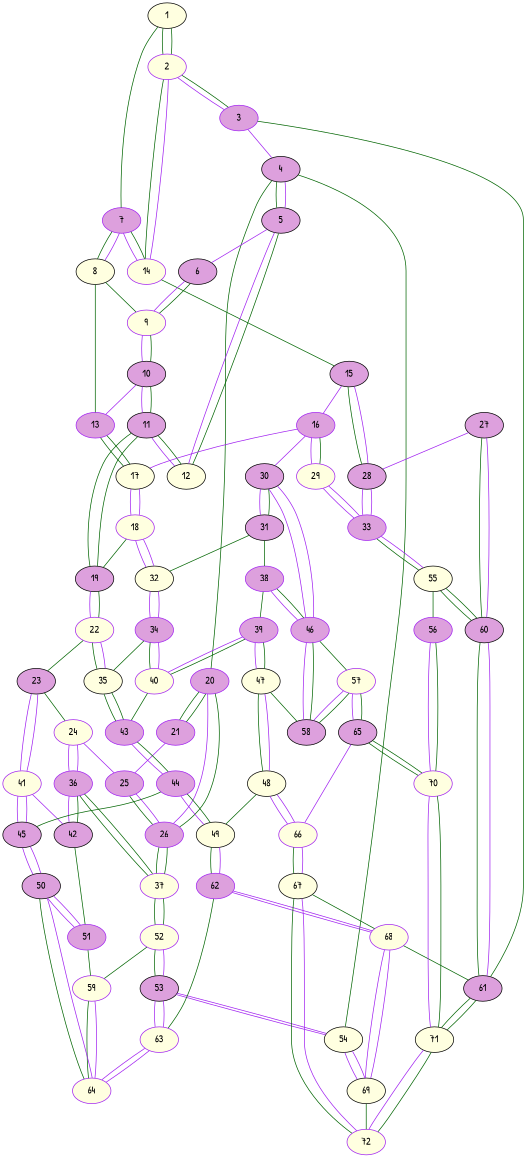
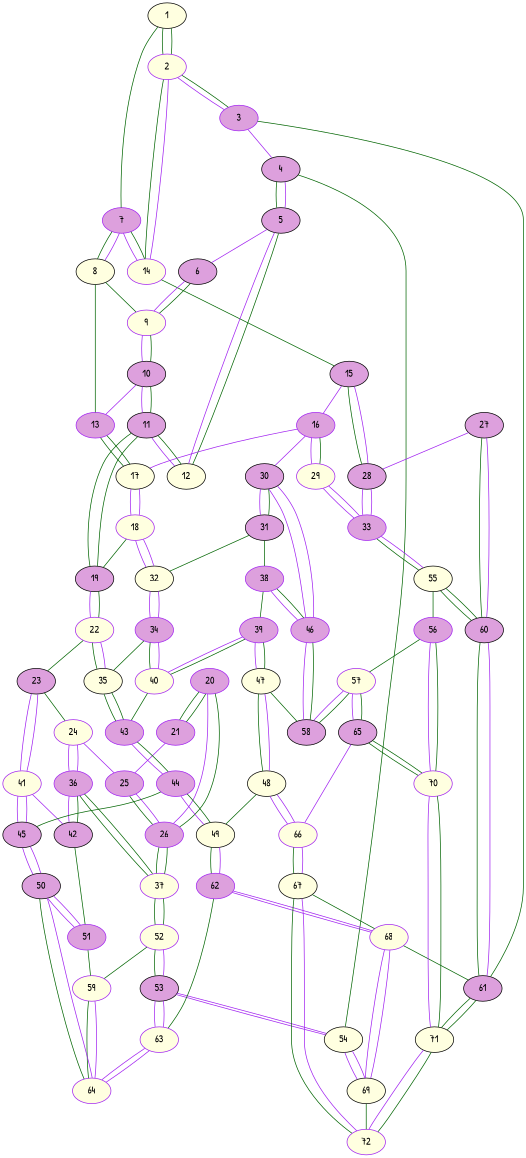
(225, 420) -> none
(333, 656) -> (400, 652)
